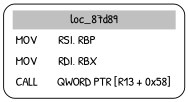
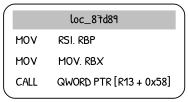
(57, 61) -> (60, 61)
